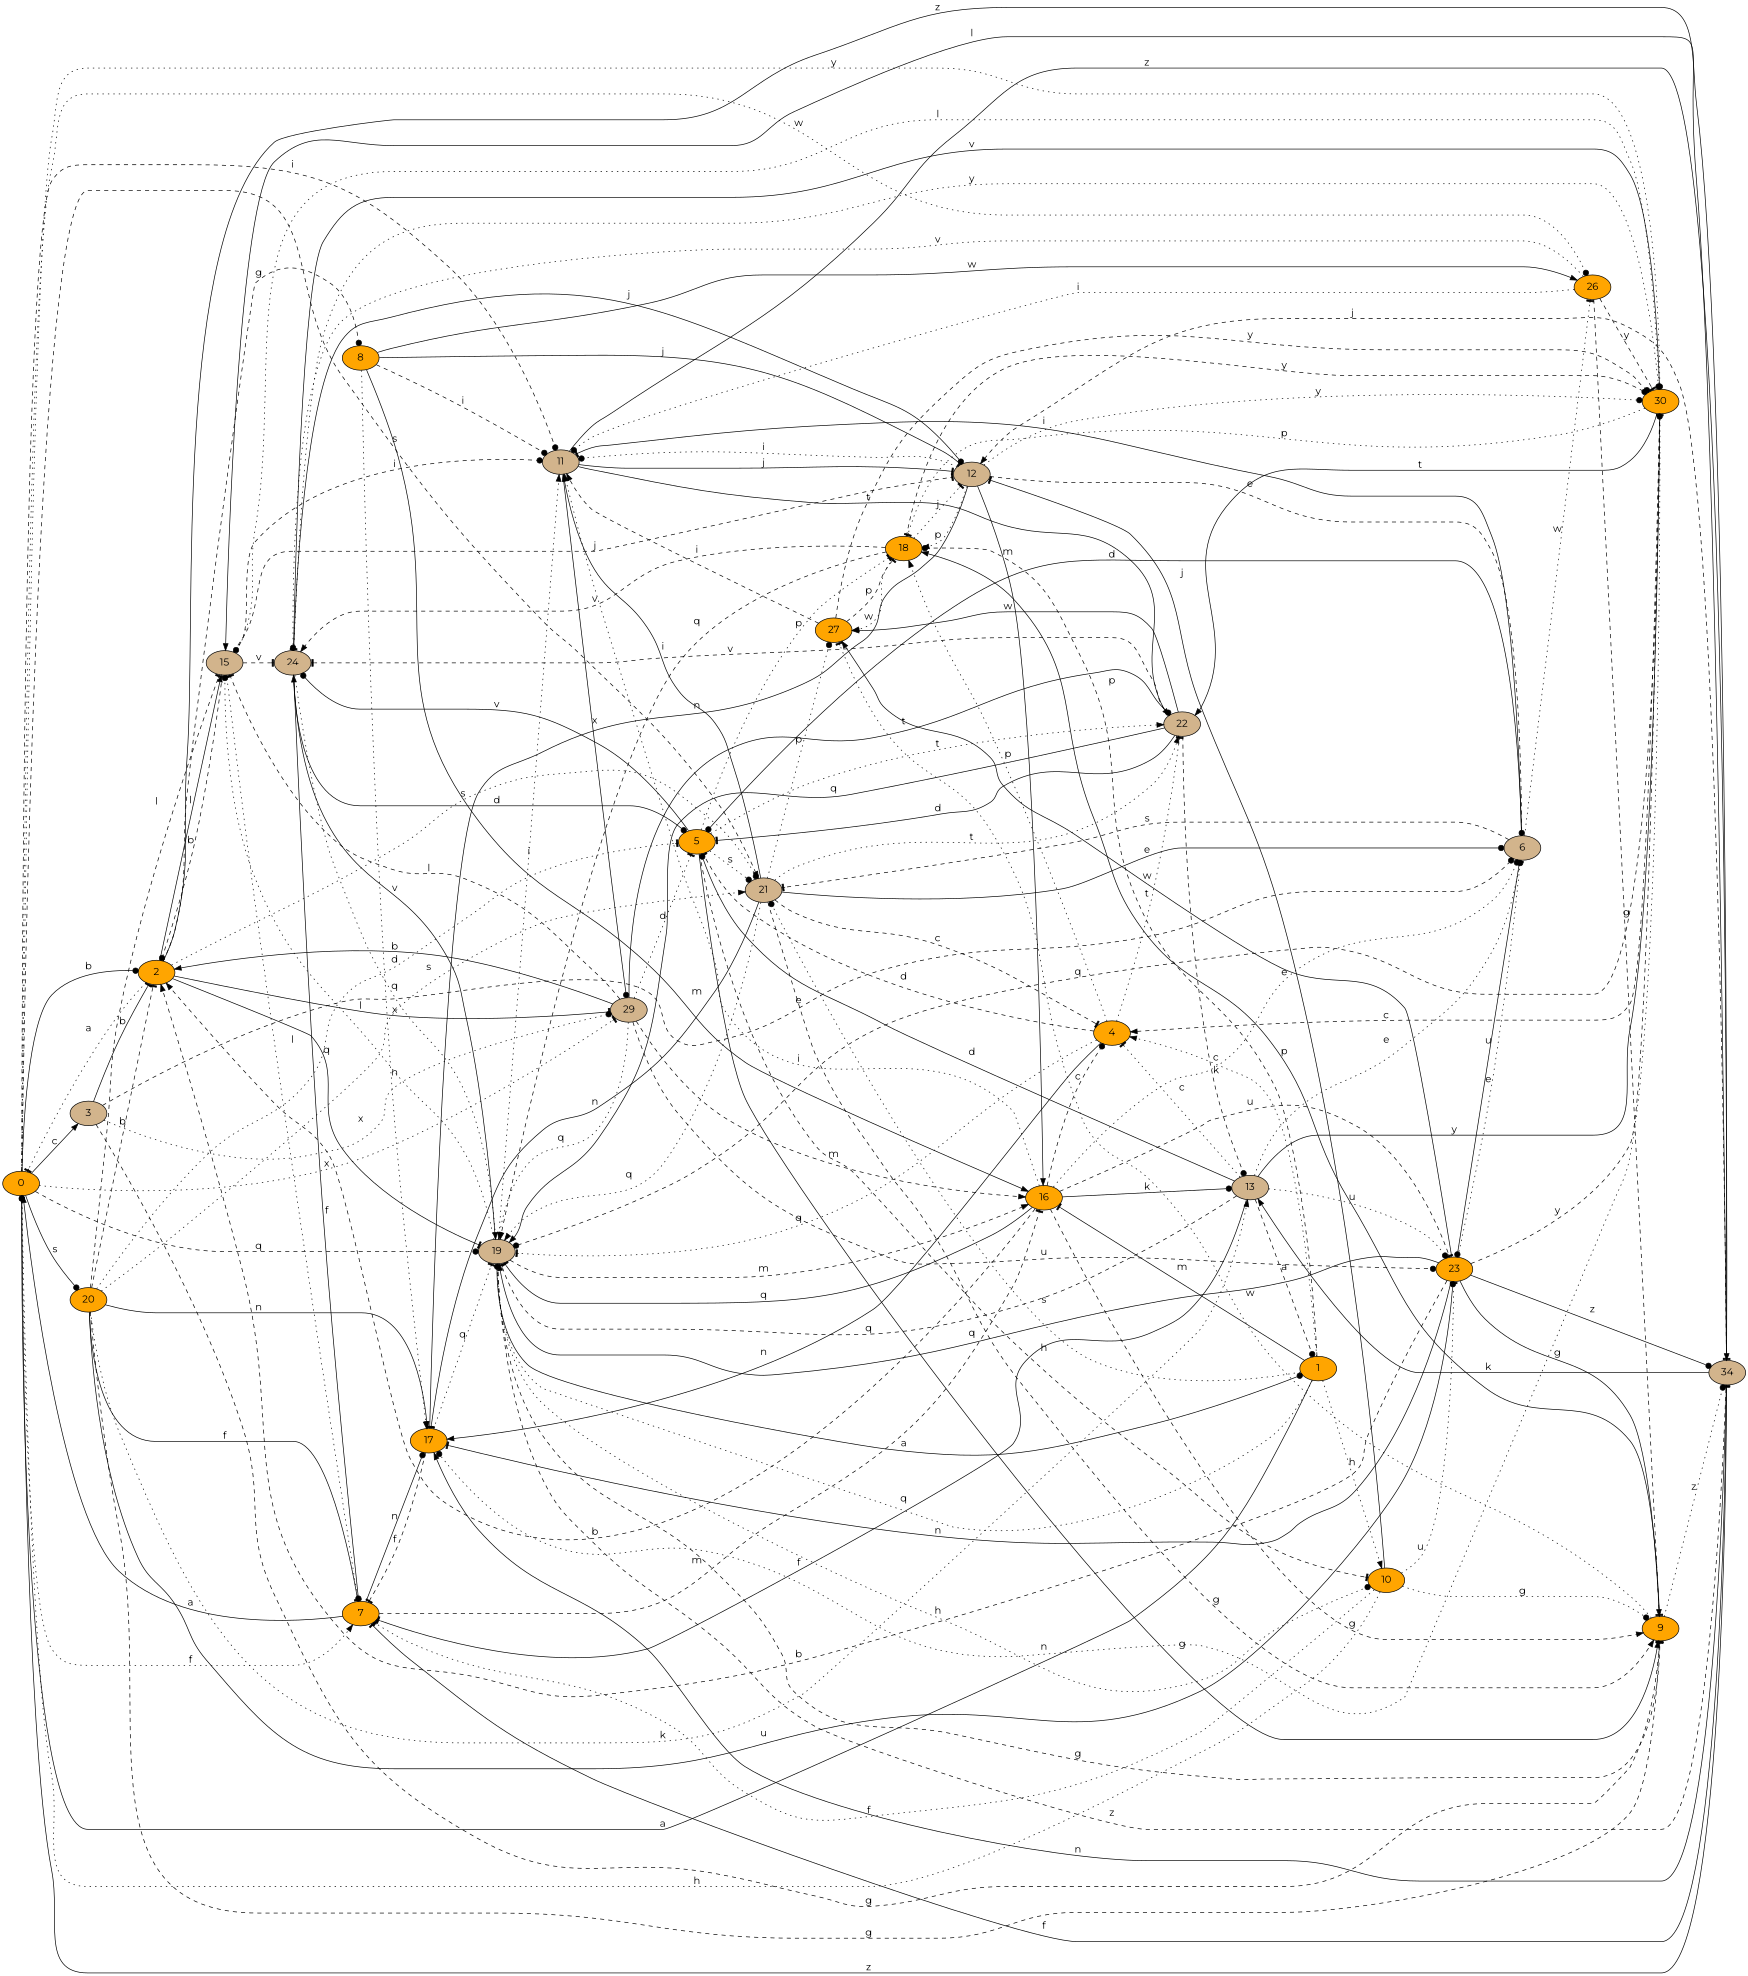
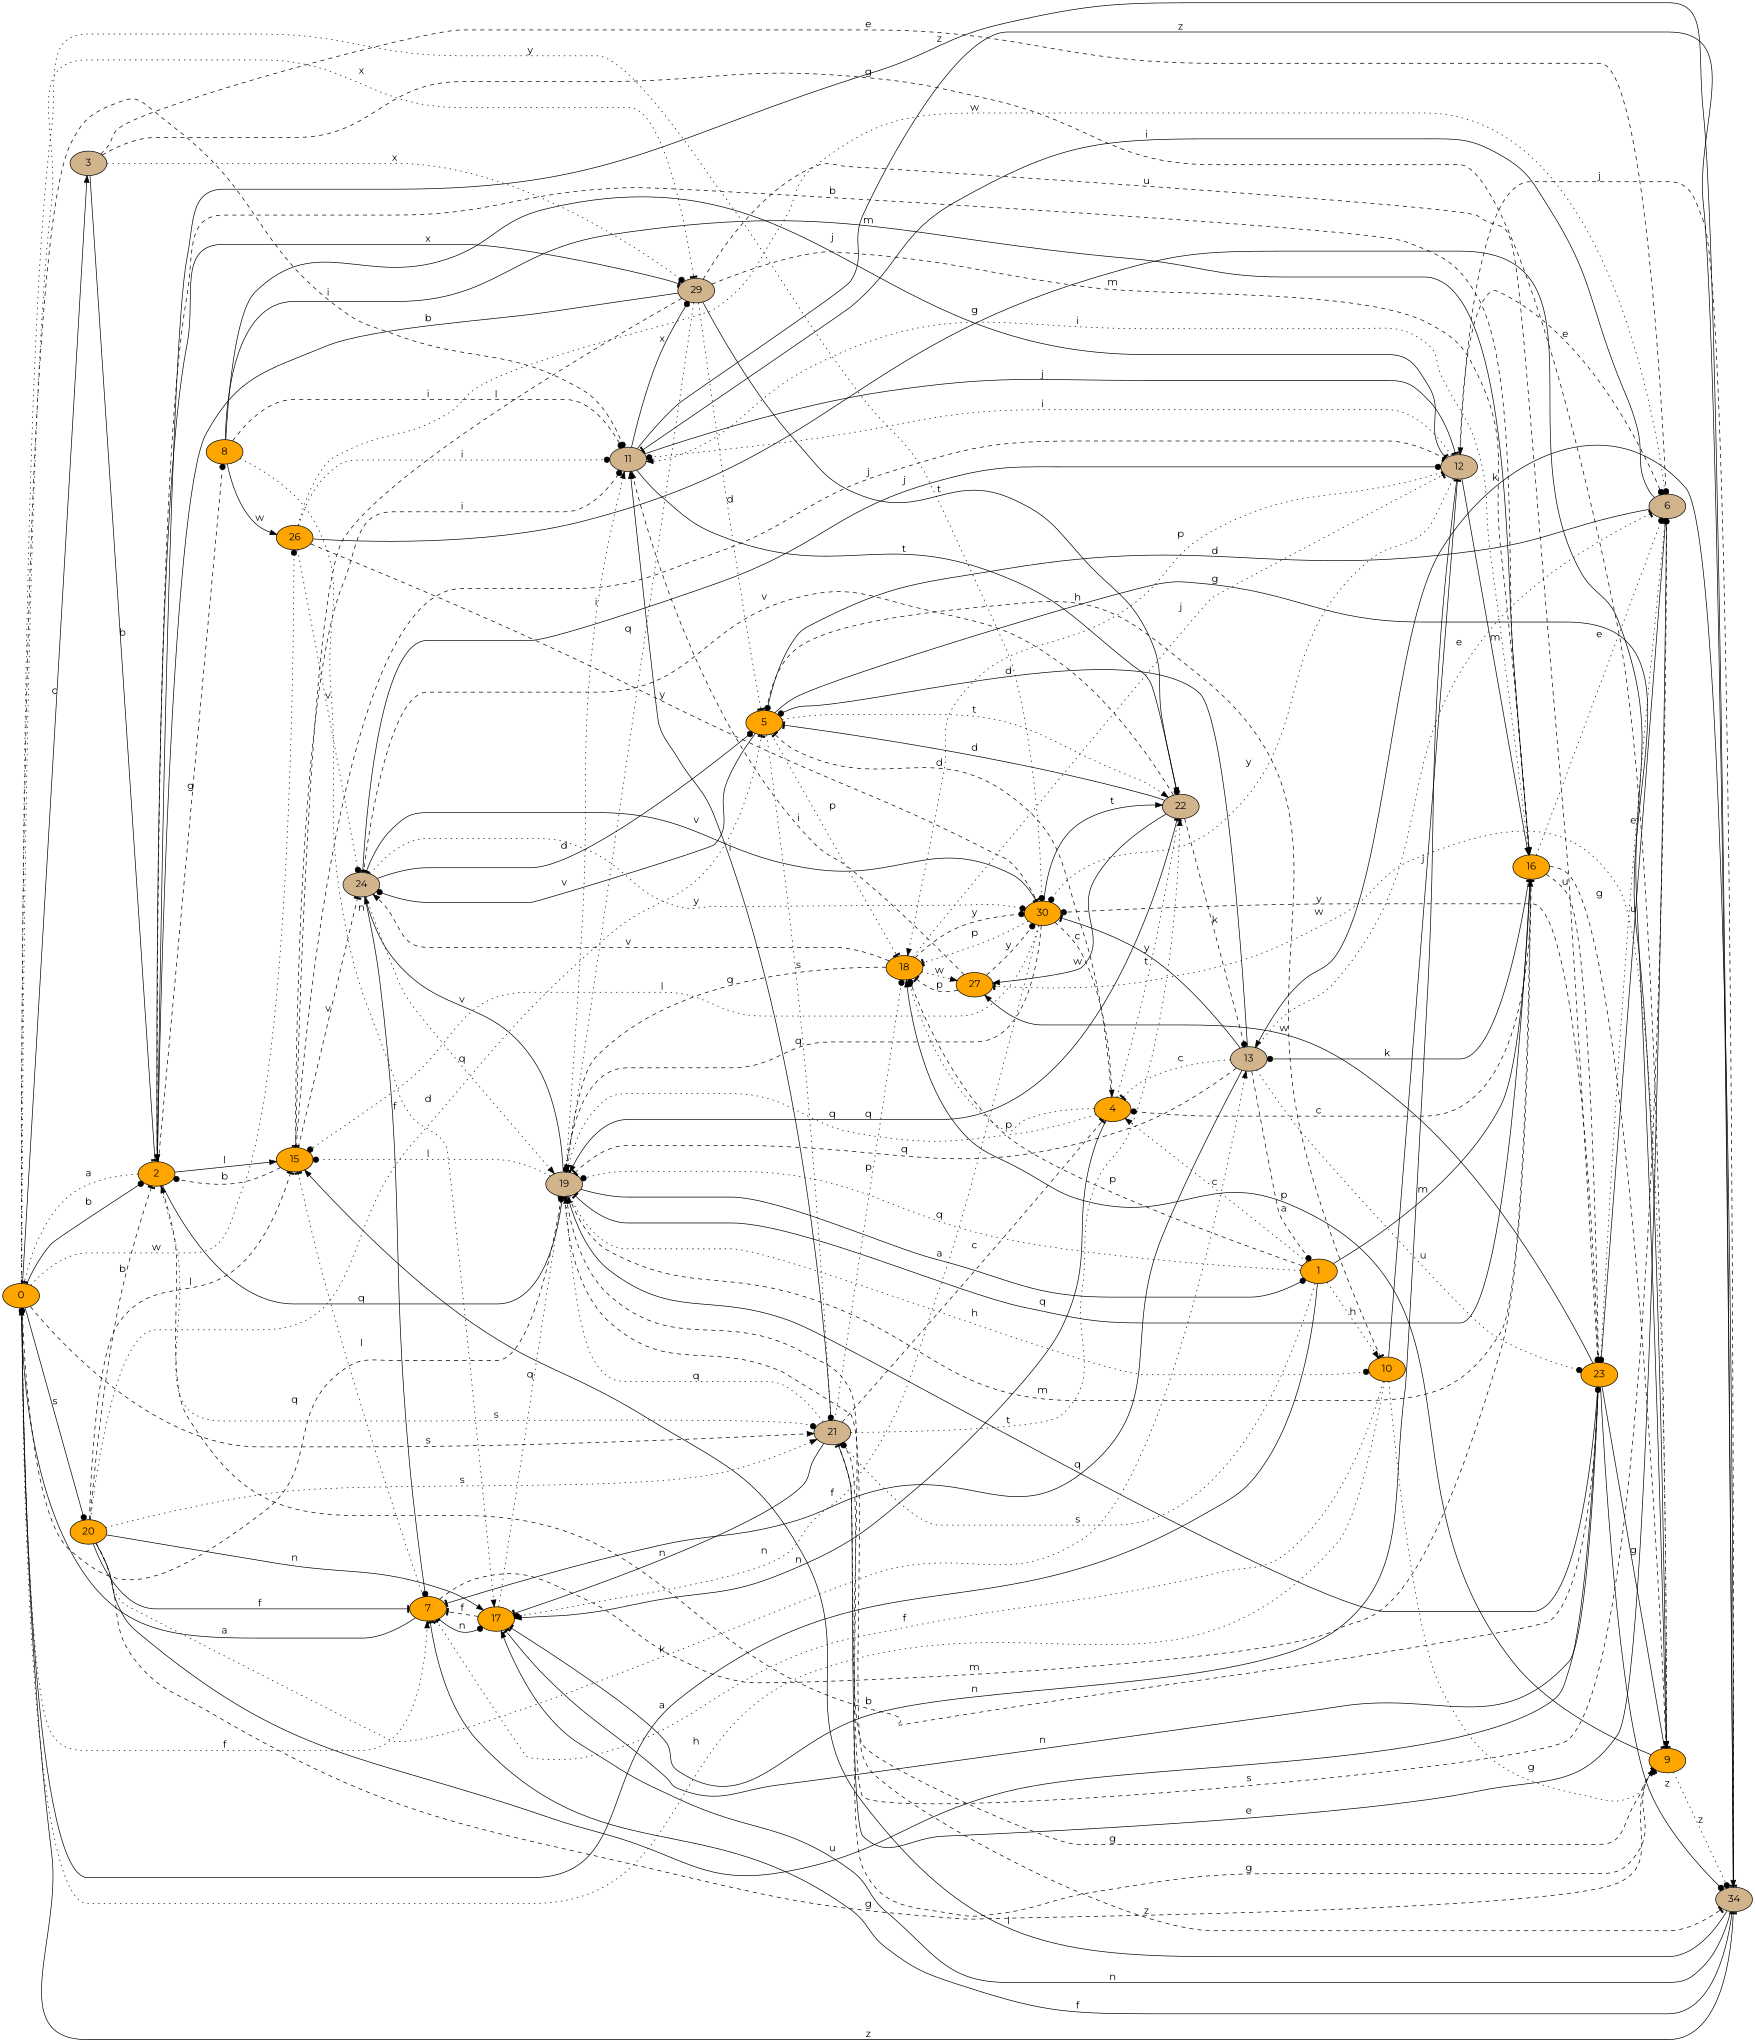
(1557, 569) -> (1021, 113)
(225, 663) -> (295, 1160)
(798, 763) -> (868, 1203)
(1626, 955) -> (1550, 376)
(1447, 1436) -> none
